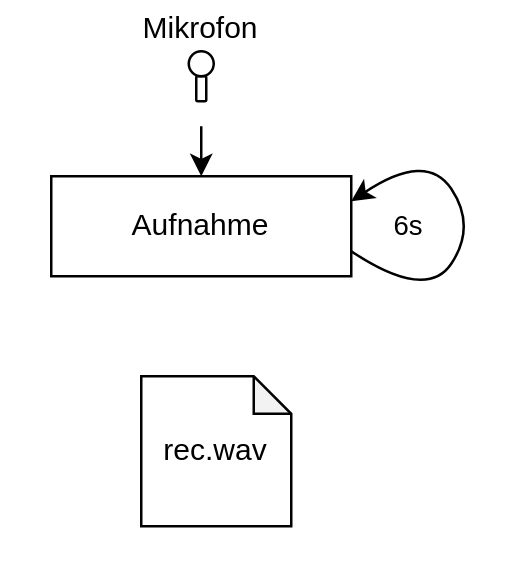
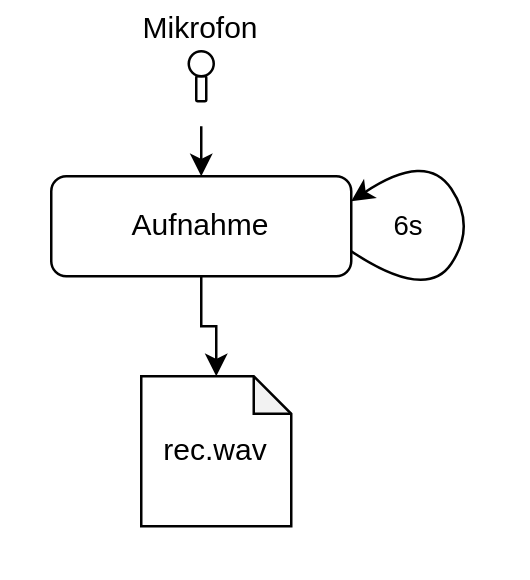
(201, 226) -> (201, 226)
none -> (201, 325)
